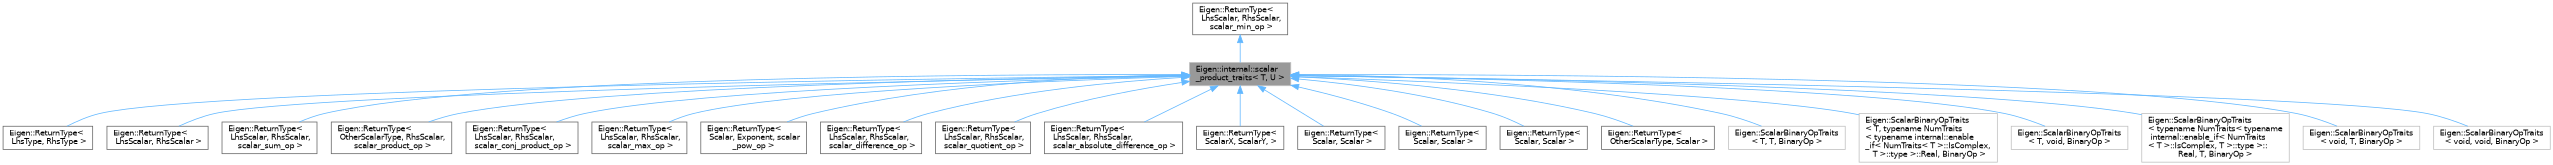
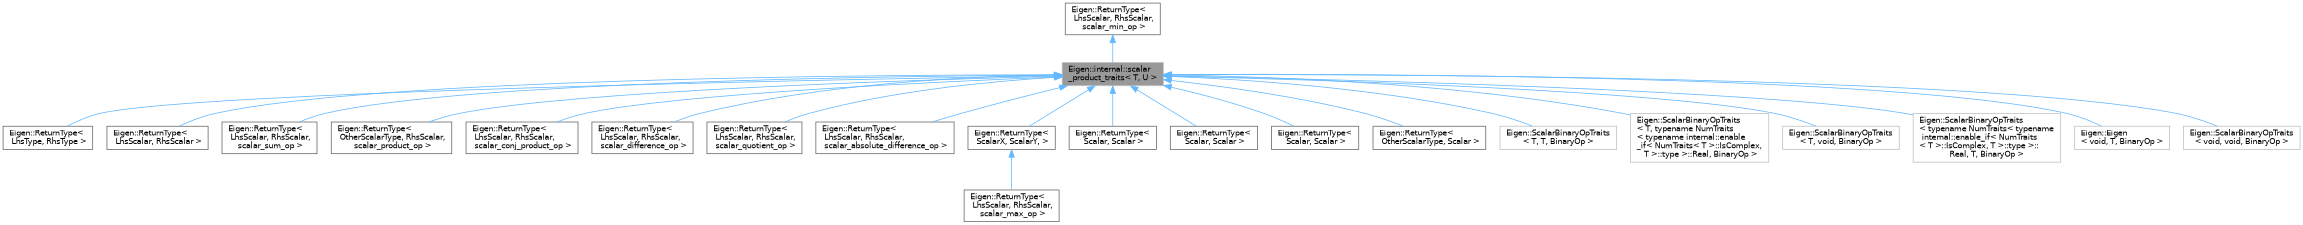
(873, 92) -> (1012, 174)
(754, 138) -> none
(2361, 138) -> (2122, 138)
